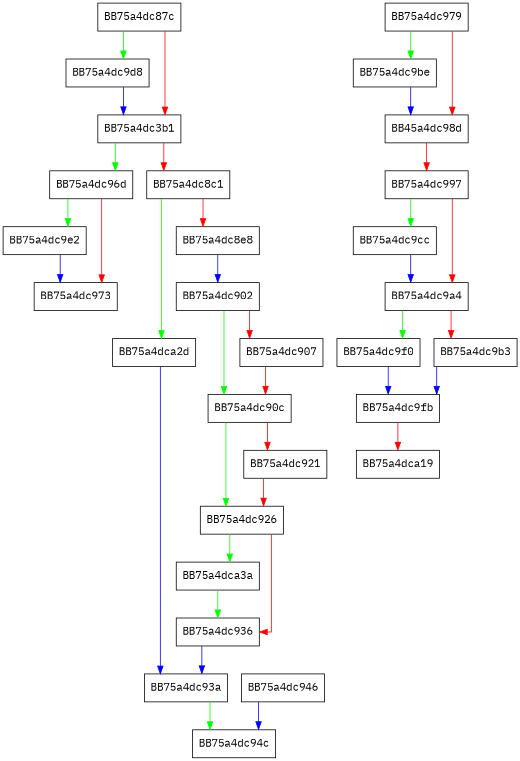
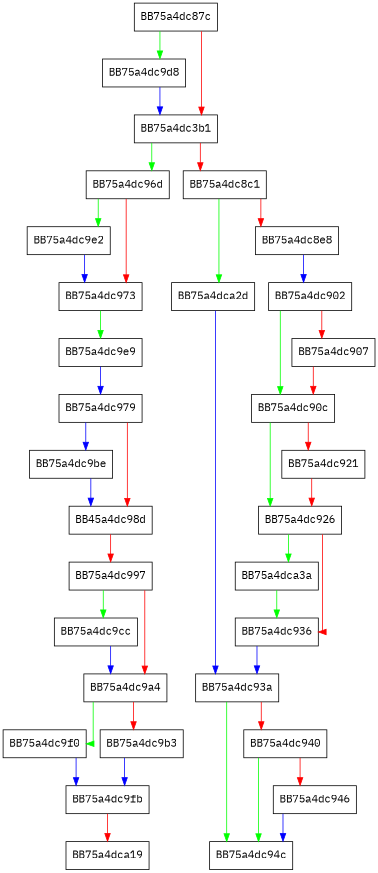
(411, 41) -> (86, 432)
none -> (101, 352)
none -> (285, 744)
